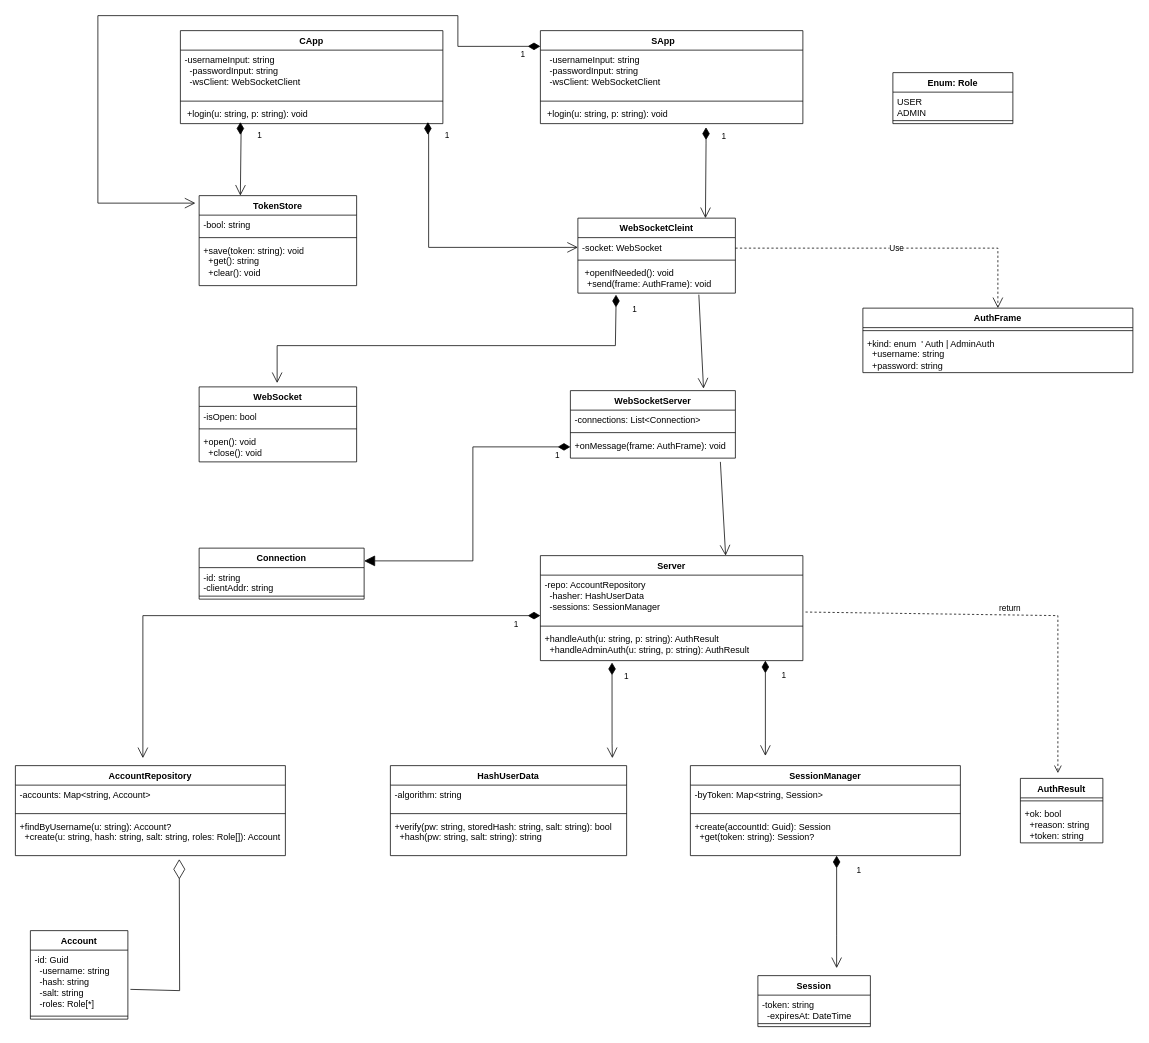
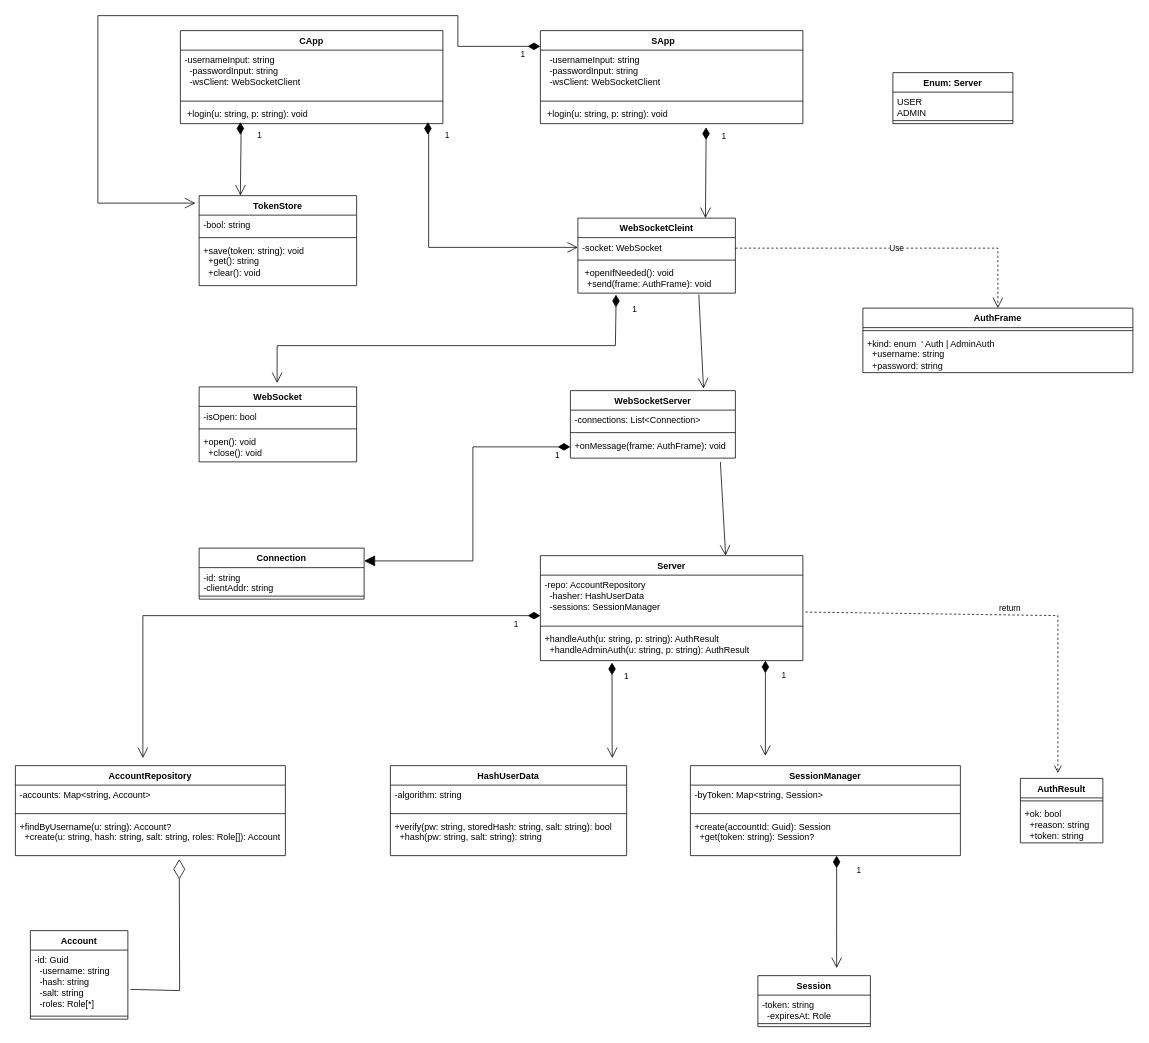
(953, 83) -> (953, 83)
(808, 1011) -> (798, 1011)
